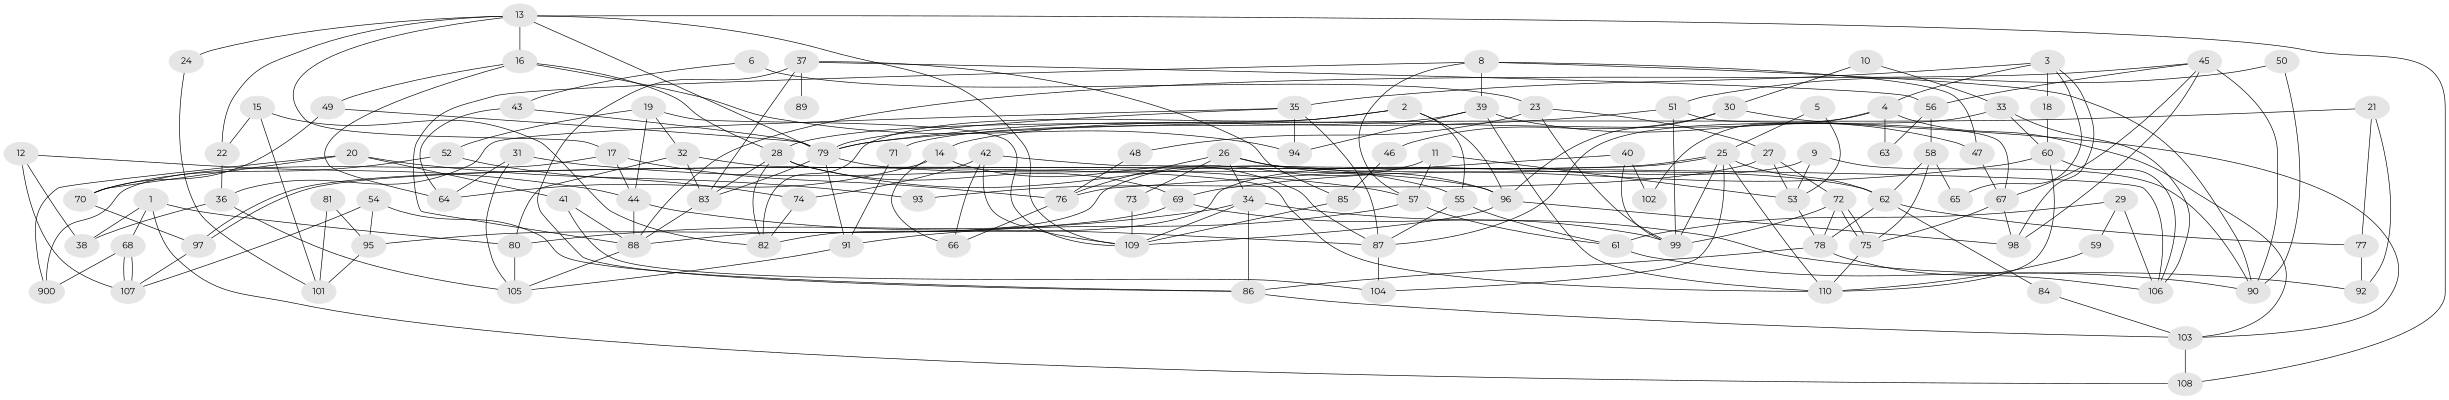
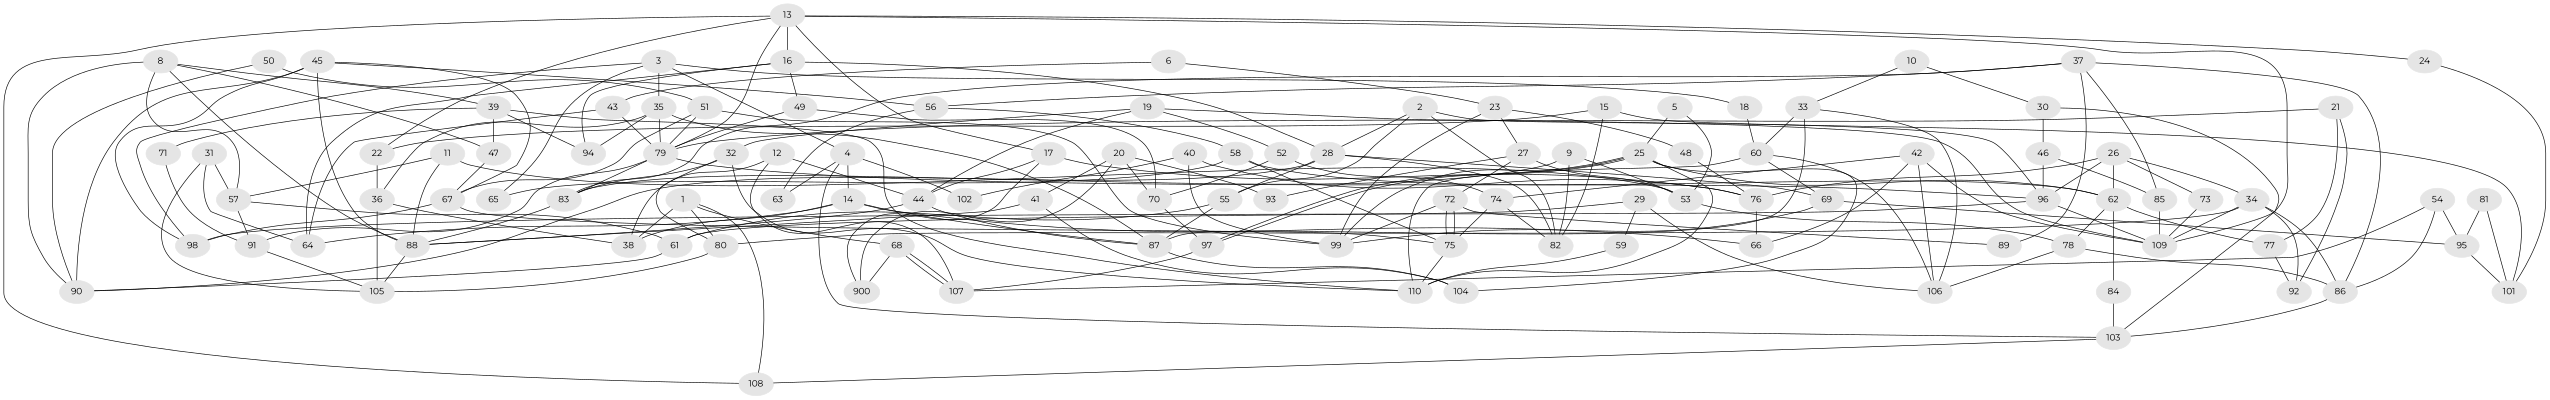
(1603, 135) -> (2043, 177)
none -> (737, 219)
none -> (1473, 223)
(1830, 223) -> (1659, 226)
